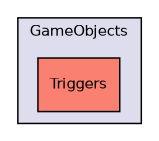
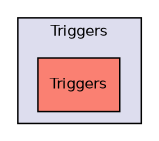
(80, 32) -> (80, 32)
